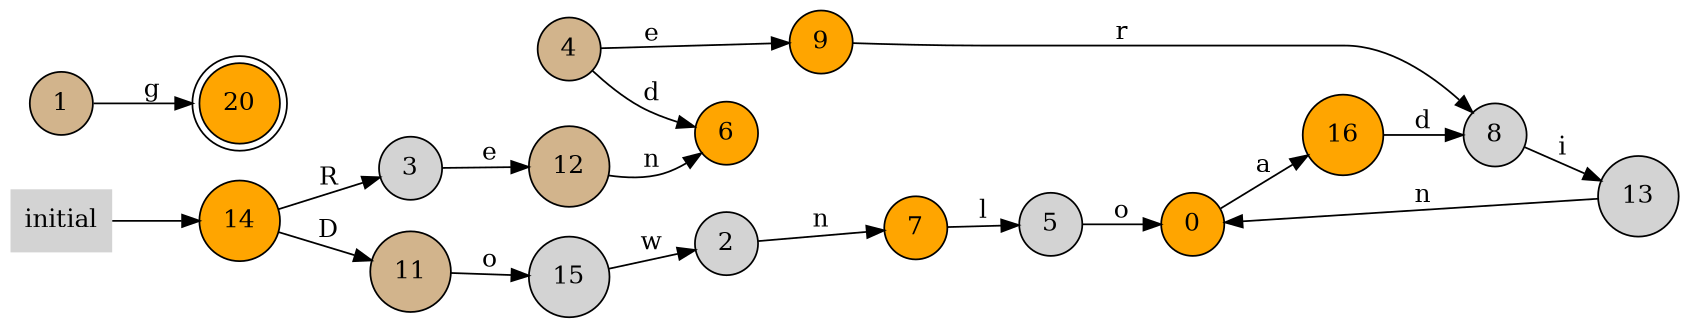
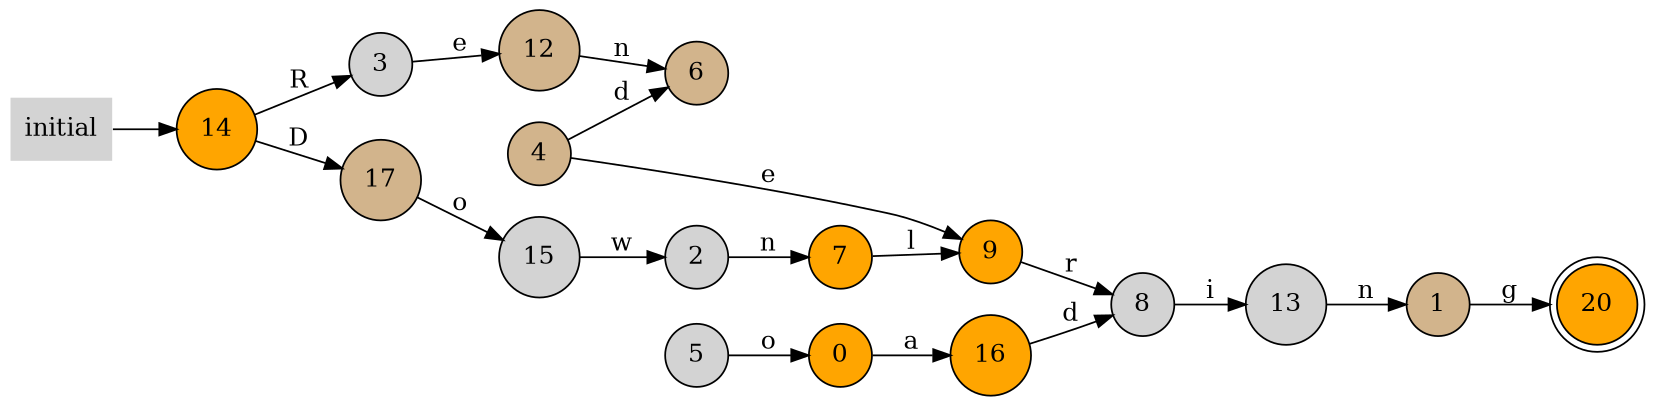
(727, 133) -> (697, 73)
(1420, 210) -> (1357, 305)
(974, 226) -> (907, 255)
(411, 272) -> (381, 180)
